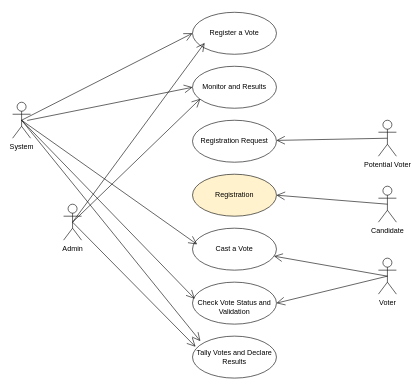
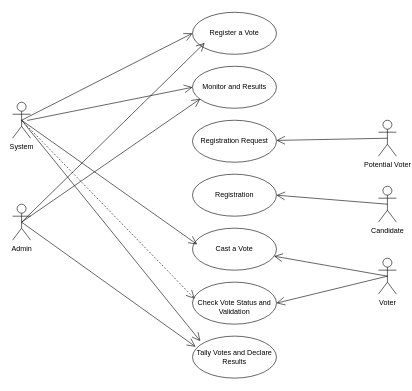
(234, 195) -> (234, 195)
(72, 222) -> (21, 222)
(127, 230) -> (127, 230)
